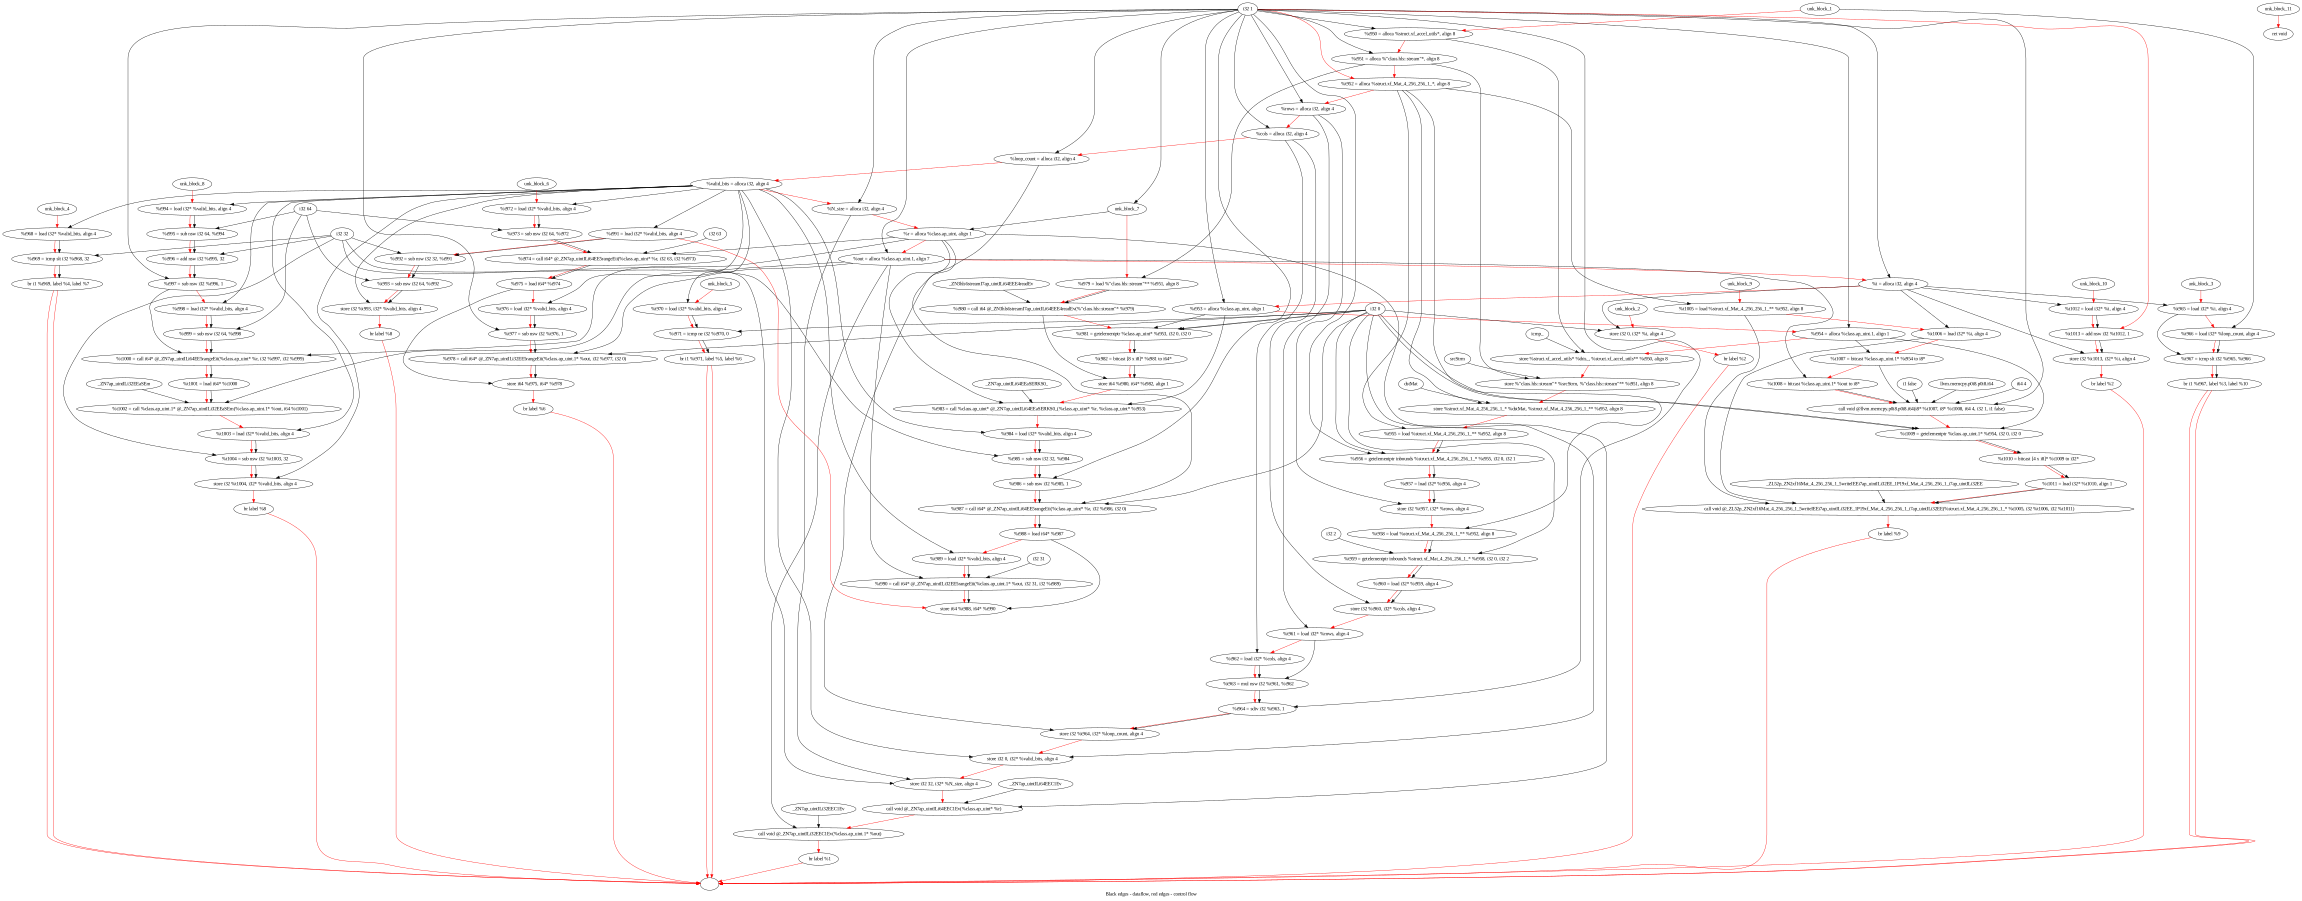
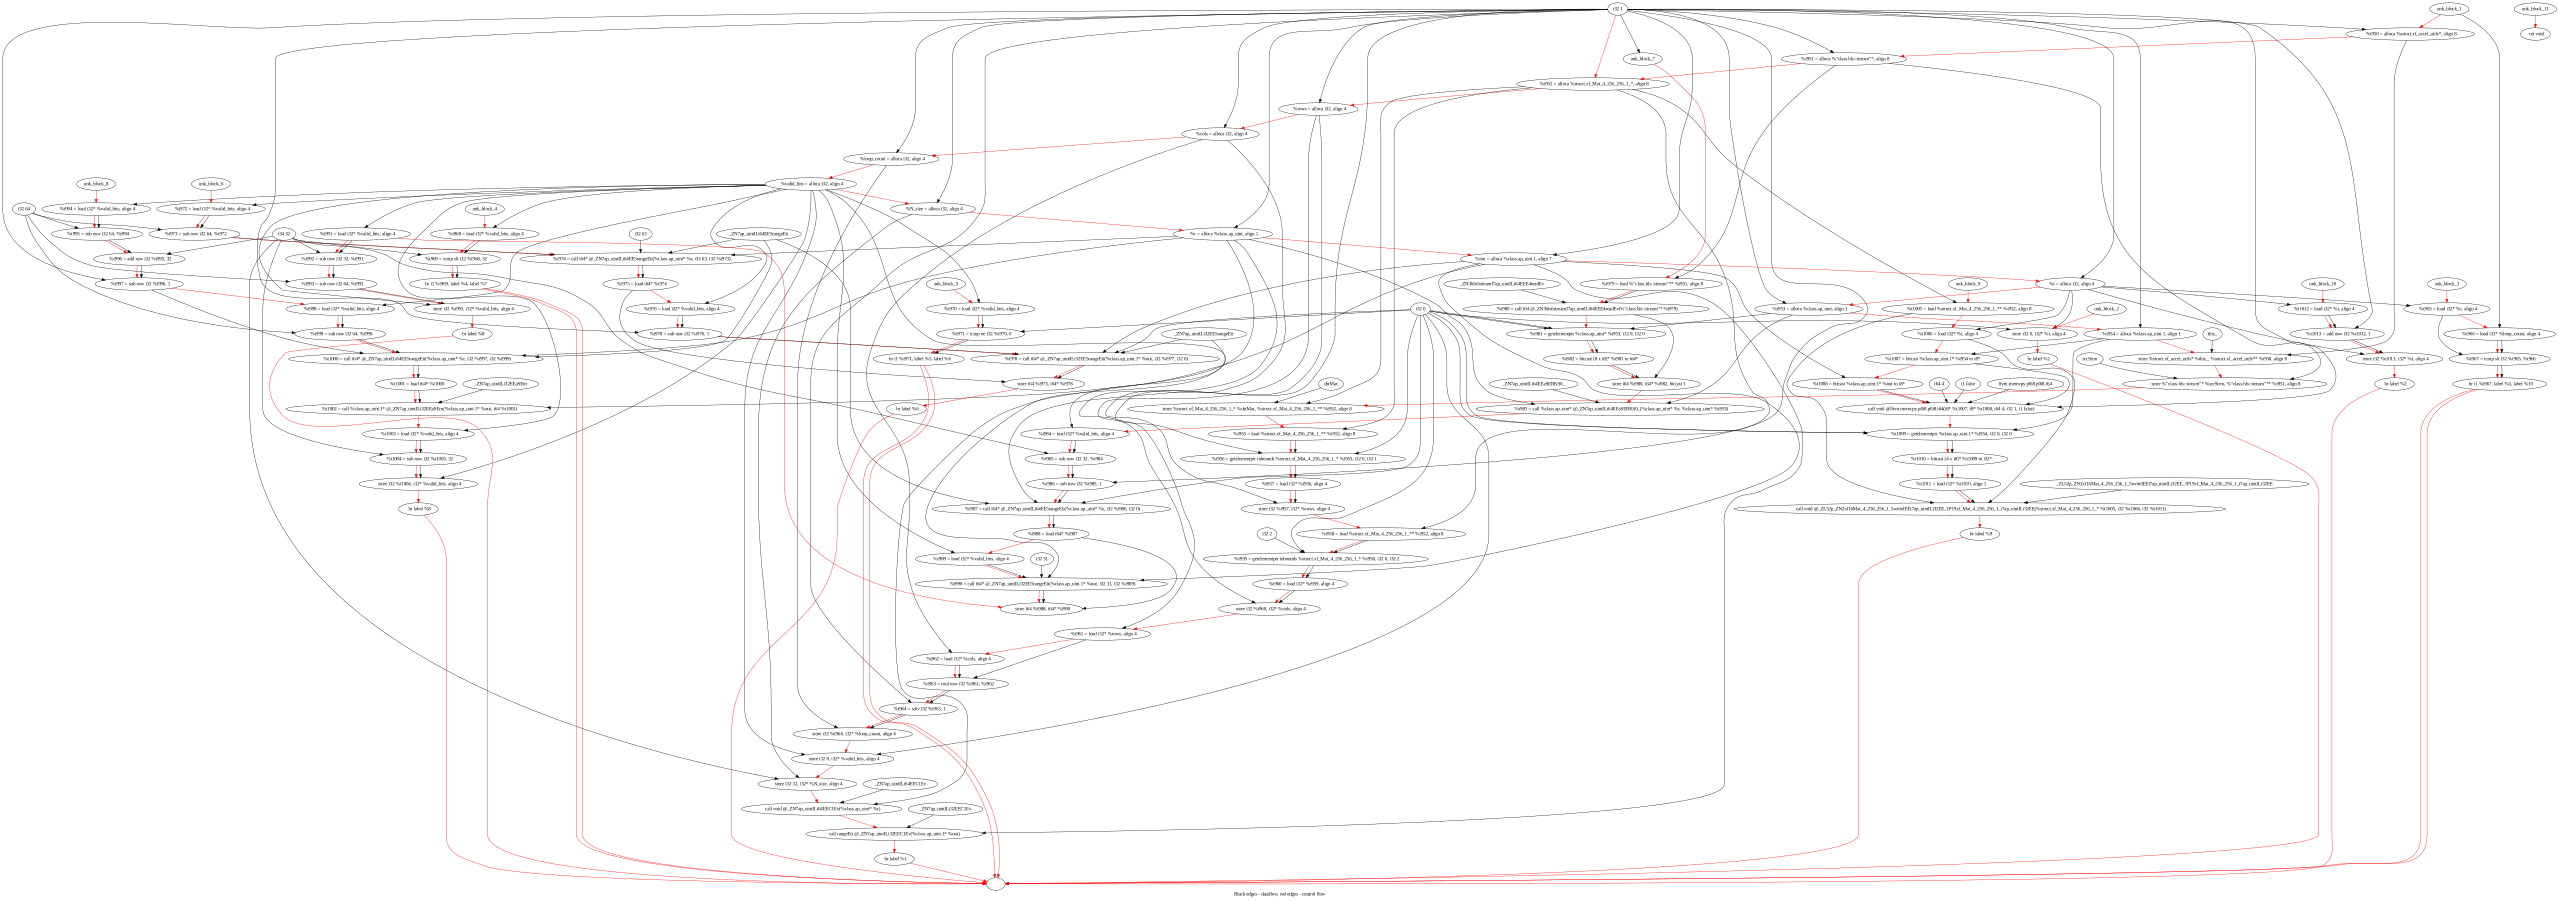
(1853, 19) -> (2114, 15)
(1041, 220) -> (1341, 29)
(342, 234) -> (284, 234)
none -> (759, 234)
(532, 334) -> (680, 334)
none -> (1204, 334)
(1537, 334) -> (2212, 334)
(1132, 384) -> (1649, 384)
(819, 834) -> (894, 834)
